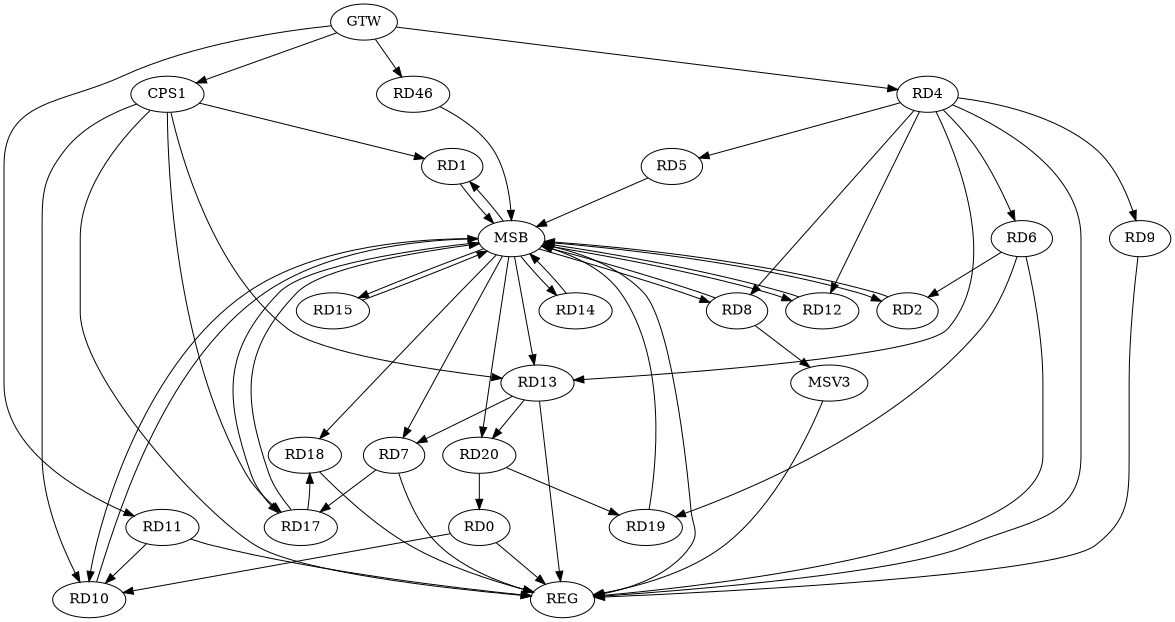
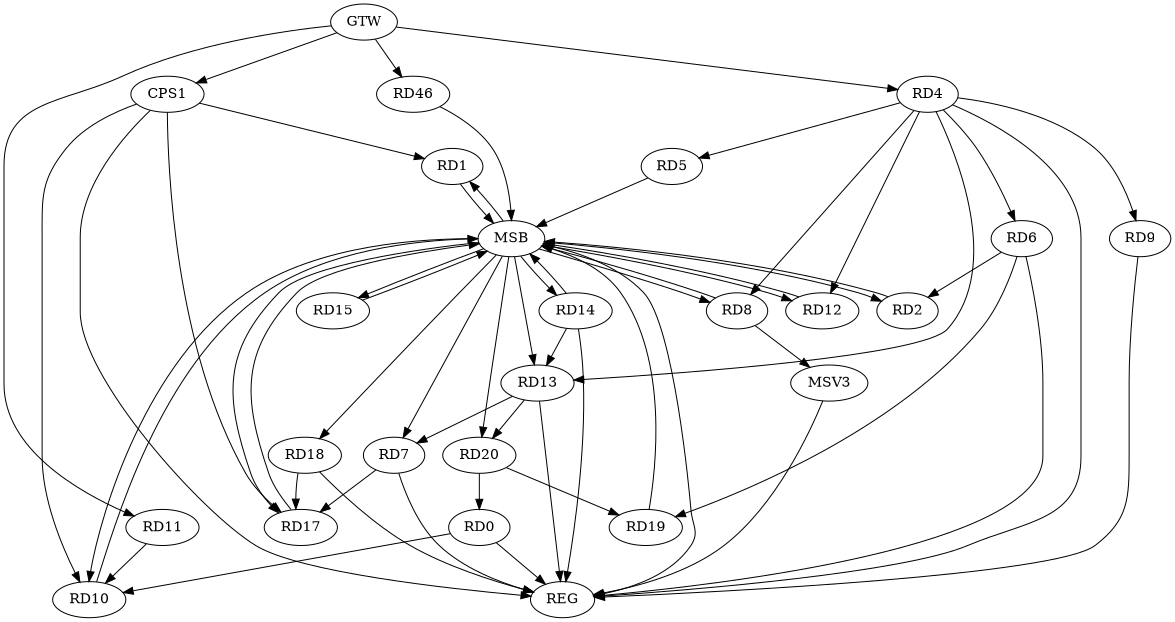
(282, 323) -> (559, 343)
(309, 497) -> (296, 486)
(355, 573) -> (582, 451)
